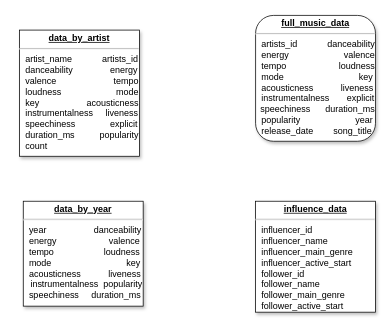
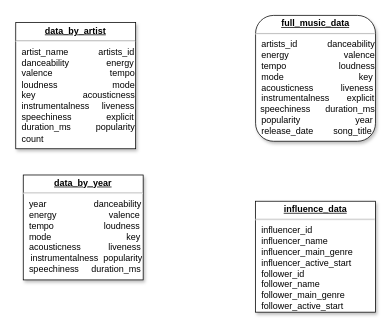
(79, 93) -> (75, 86)
(83, 254) -> (83, 228)
